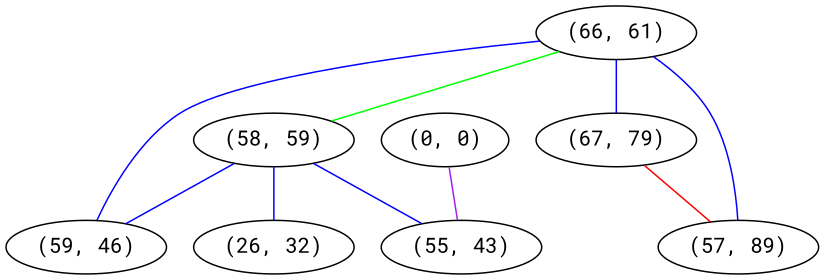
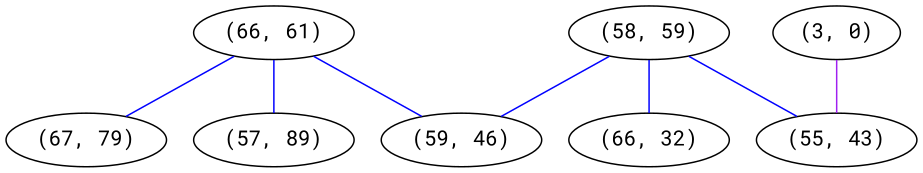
(445, 86) -> none
(445, 140) -> (837, 33)
(678, 194) -> none
(274, 247) -> (649, 140)
